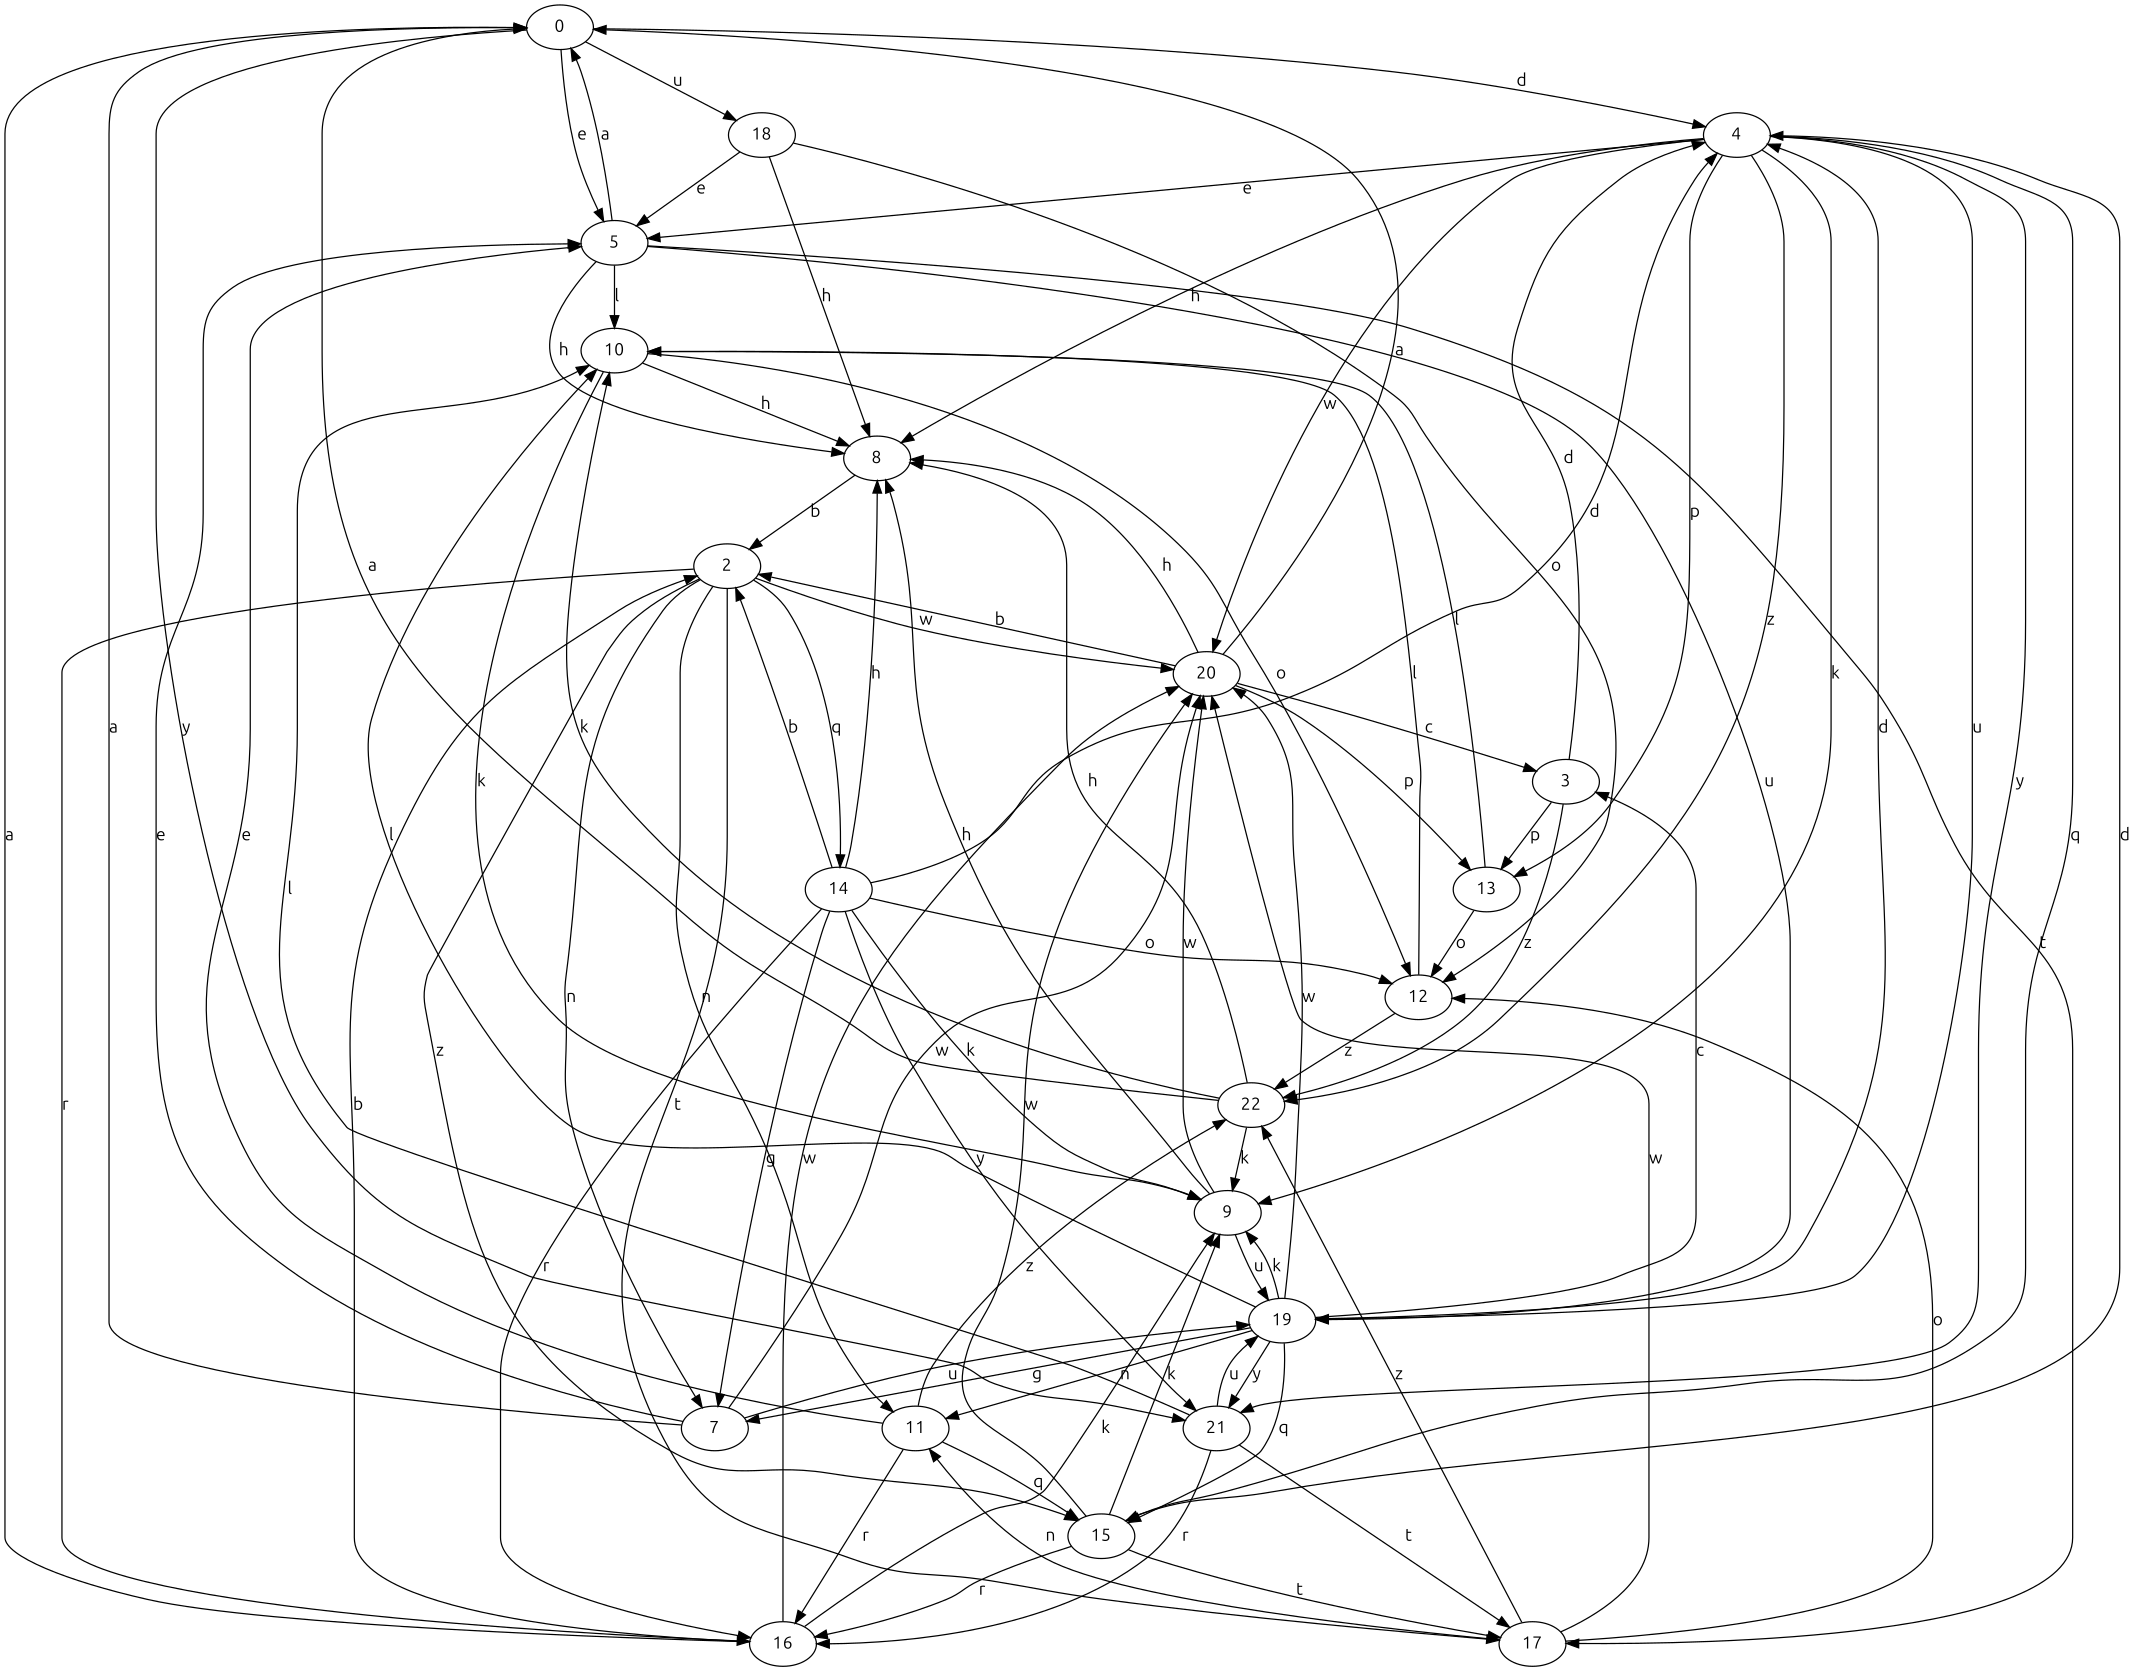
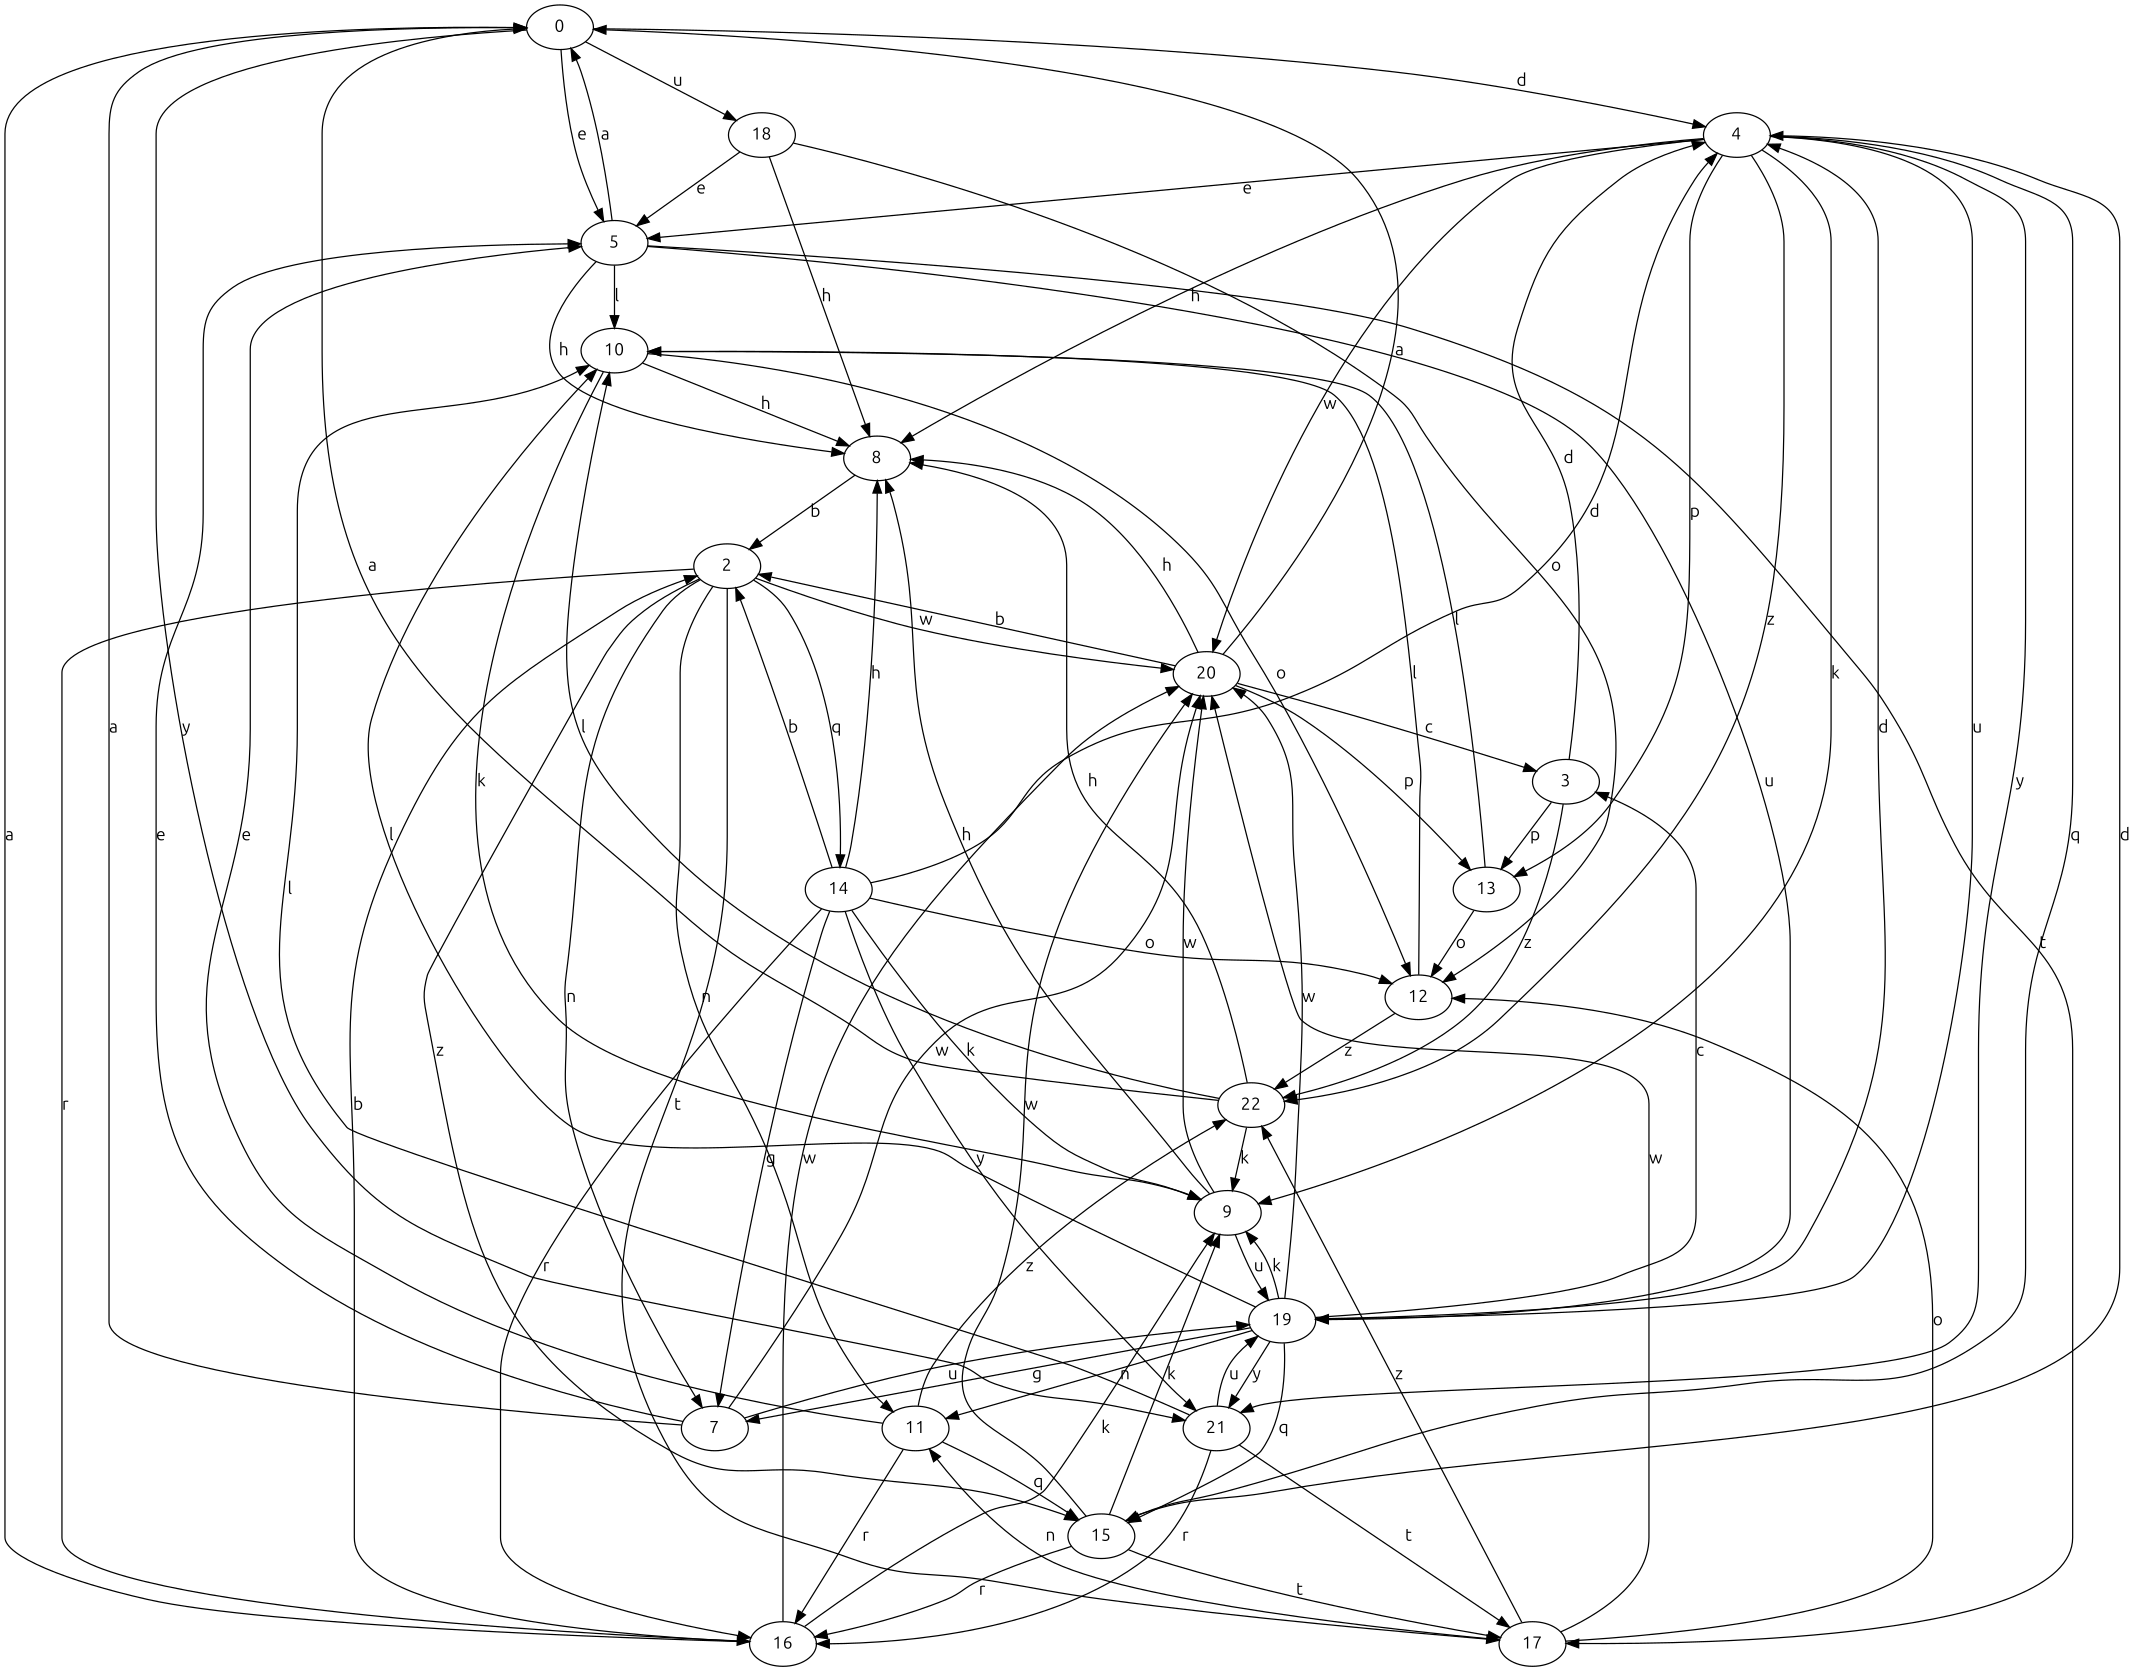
(584, 728) -> (584, 728)
